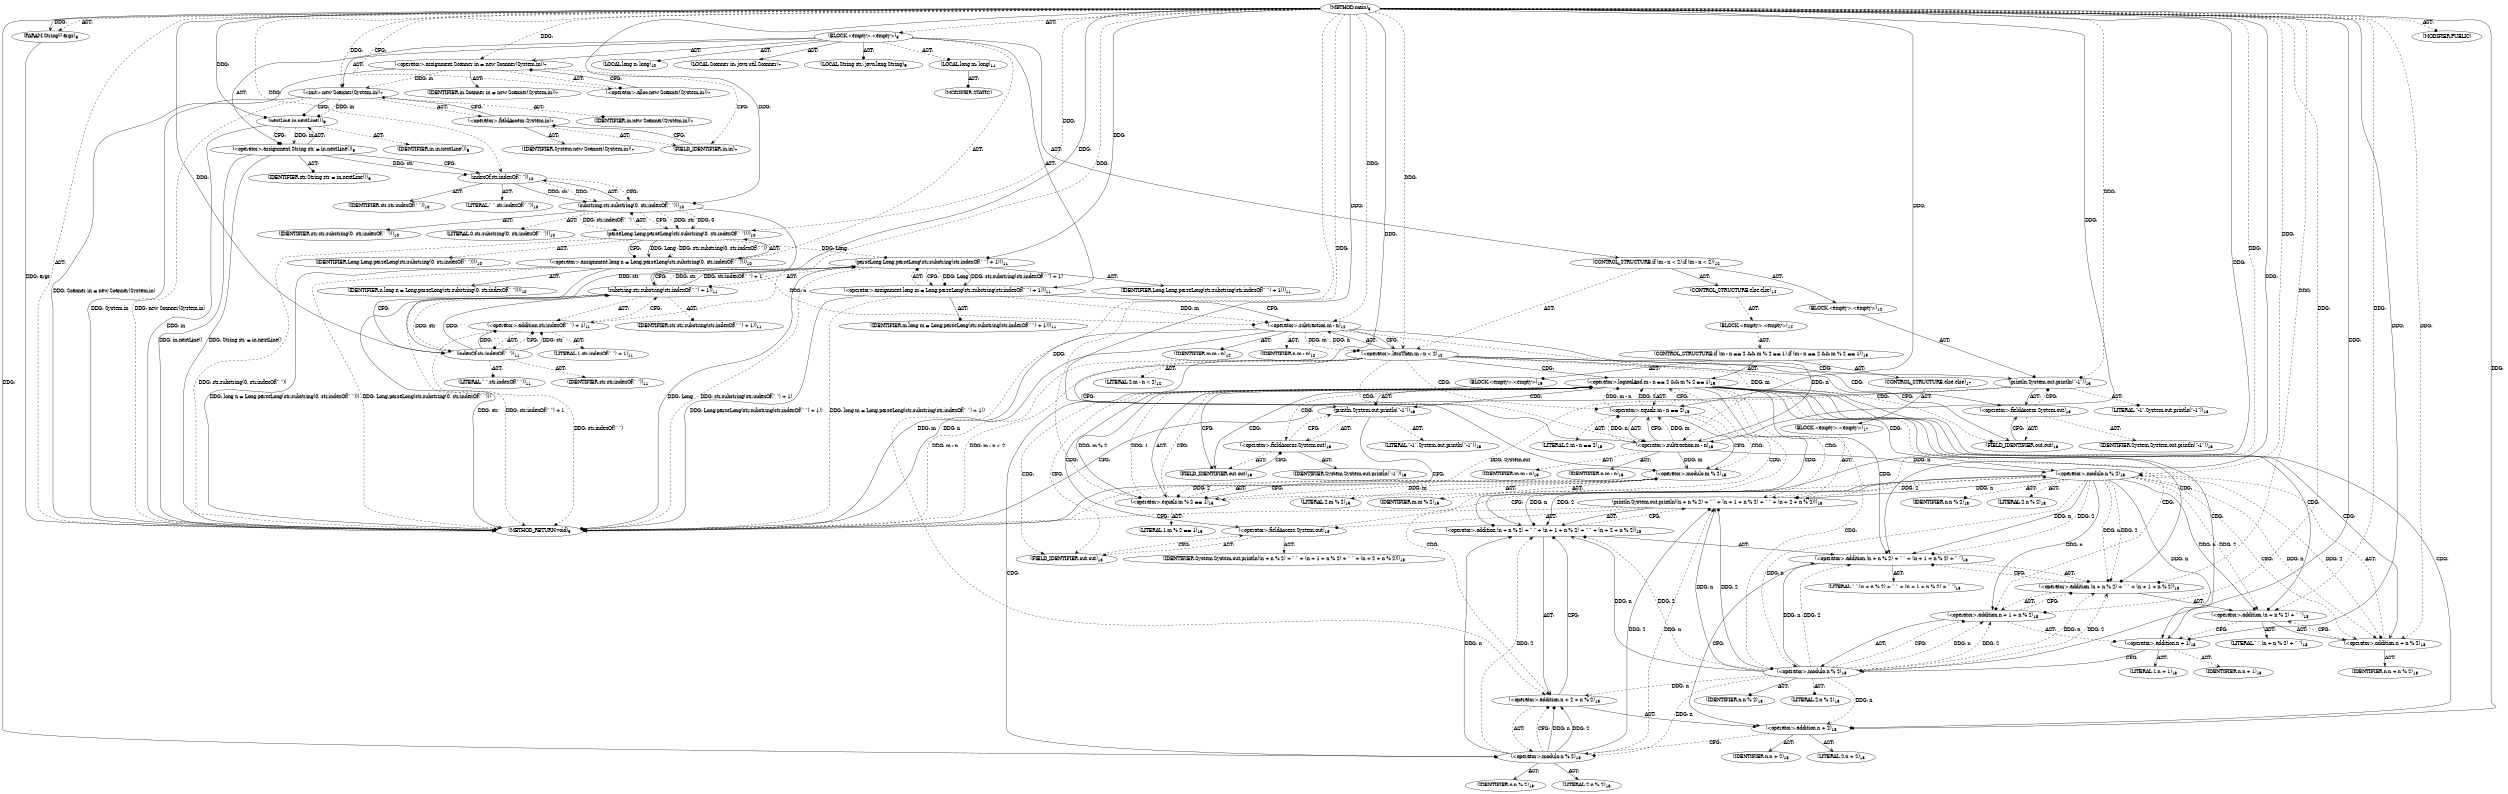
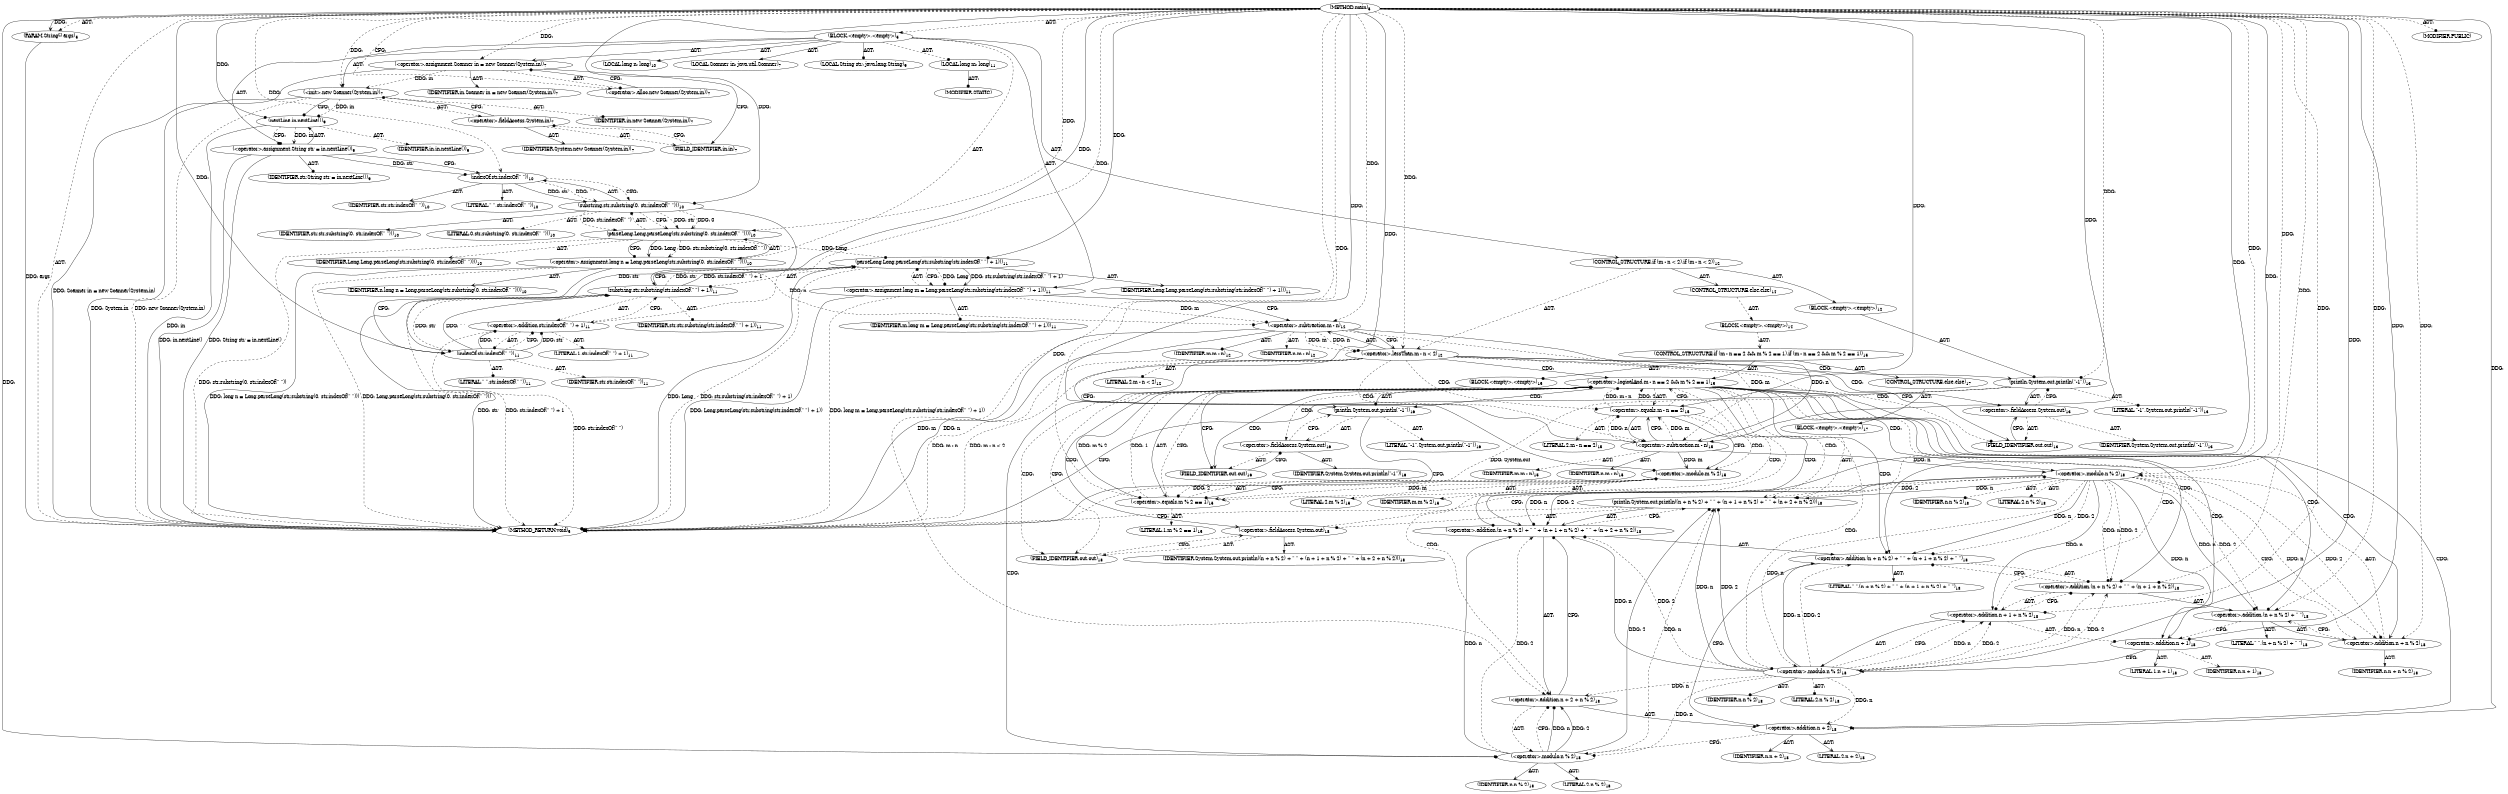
(676, 78) -> (676, 78)
(625, 129) -> (625, 129)
